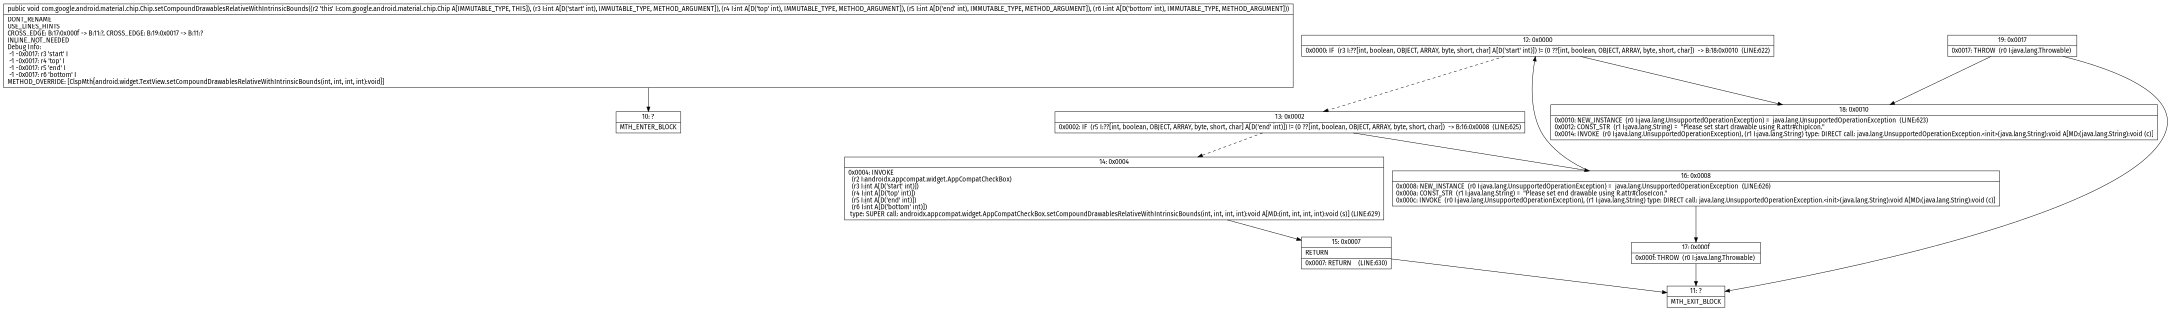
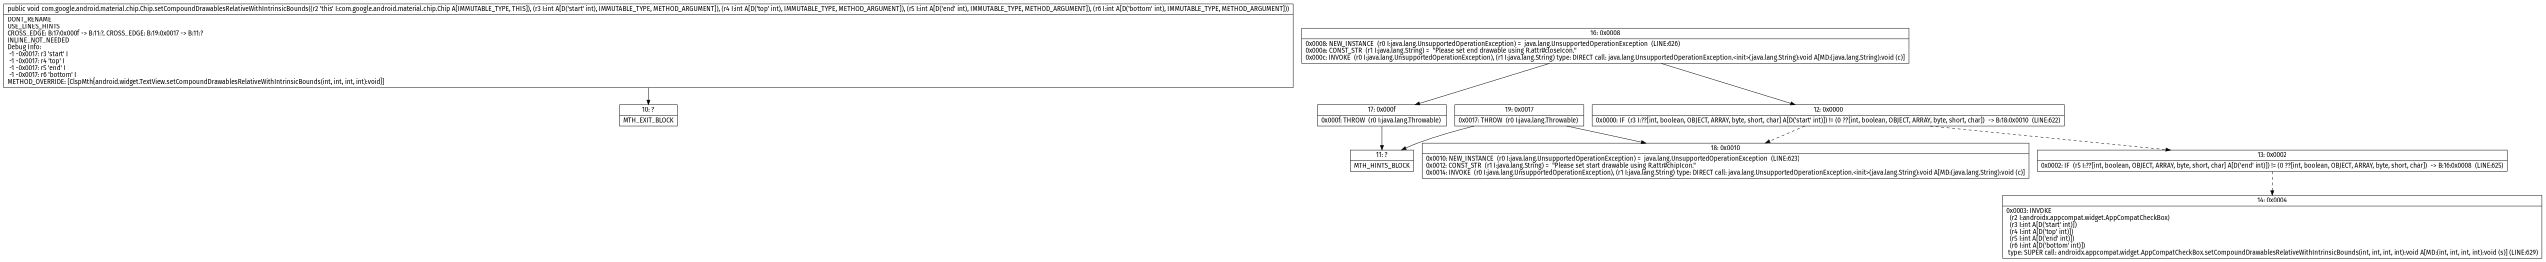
(1679, 80) -> (1787, 134)
(648, 127) -> (648, 120)
(1469, 152) -> none
(873, 173) -> (2031, 211)
(1346, 253) -> none
(1696, 302) -> (1382, 166)
